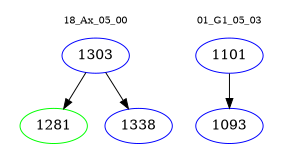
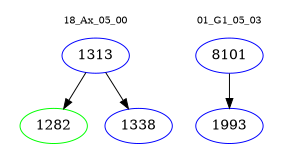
(96, 56) -> (96, 56)
(229, 56) -> (229, 56)
(54, 126) -> (54, 126)
(229, 126) -> (229, 126)
